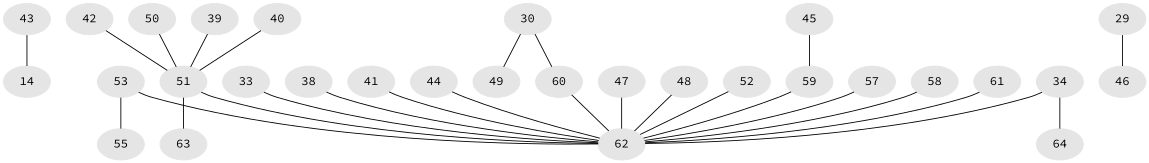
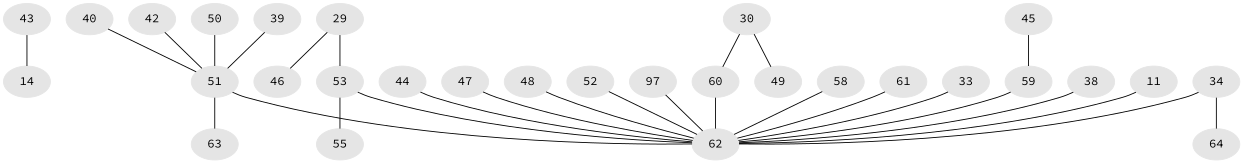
none -> (340, 51)
(371, 82) -> (1154, 82)
(872, 82) -> (653, 82)
